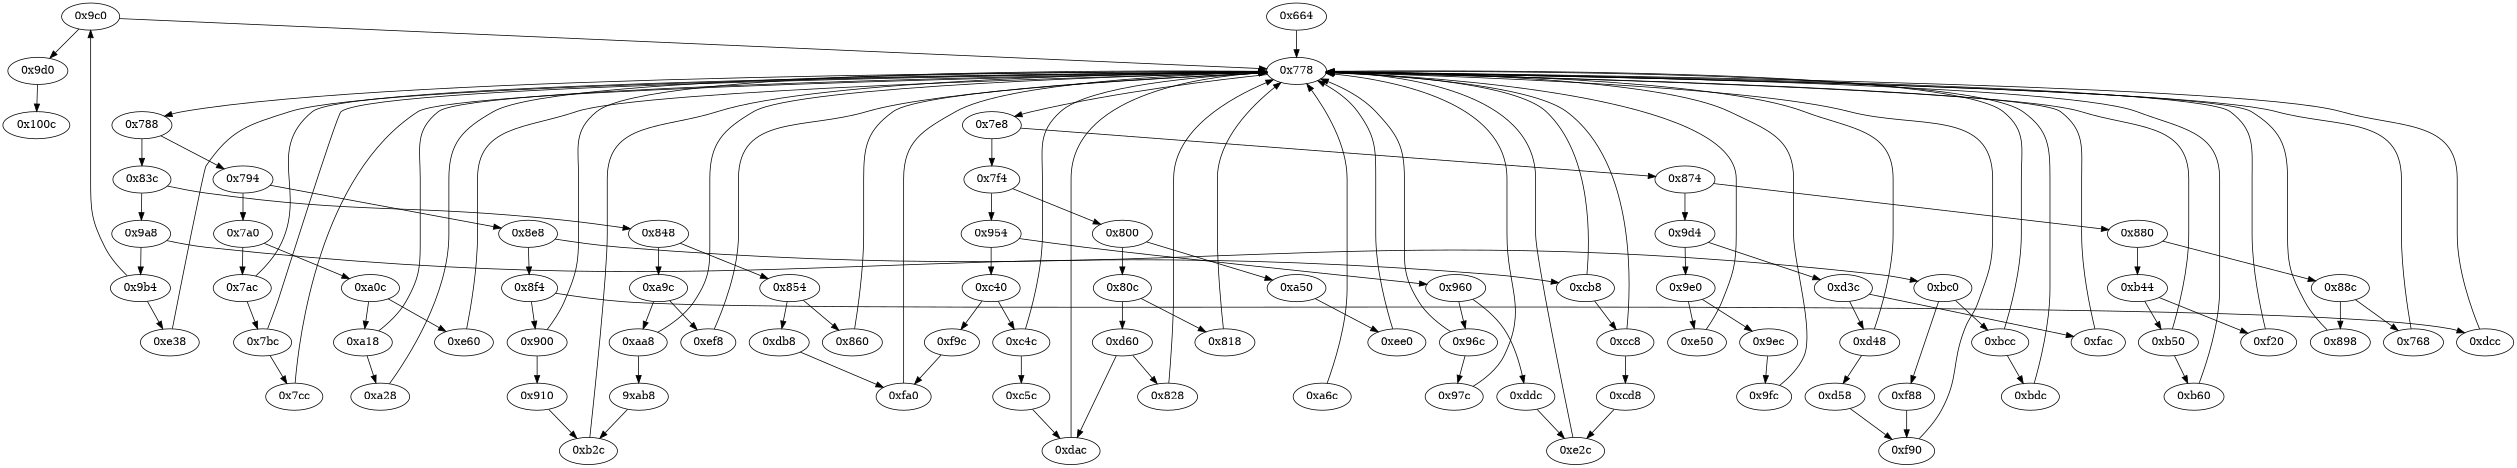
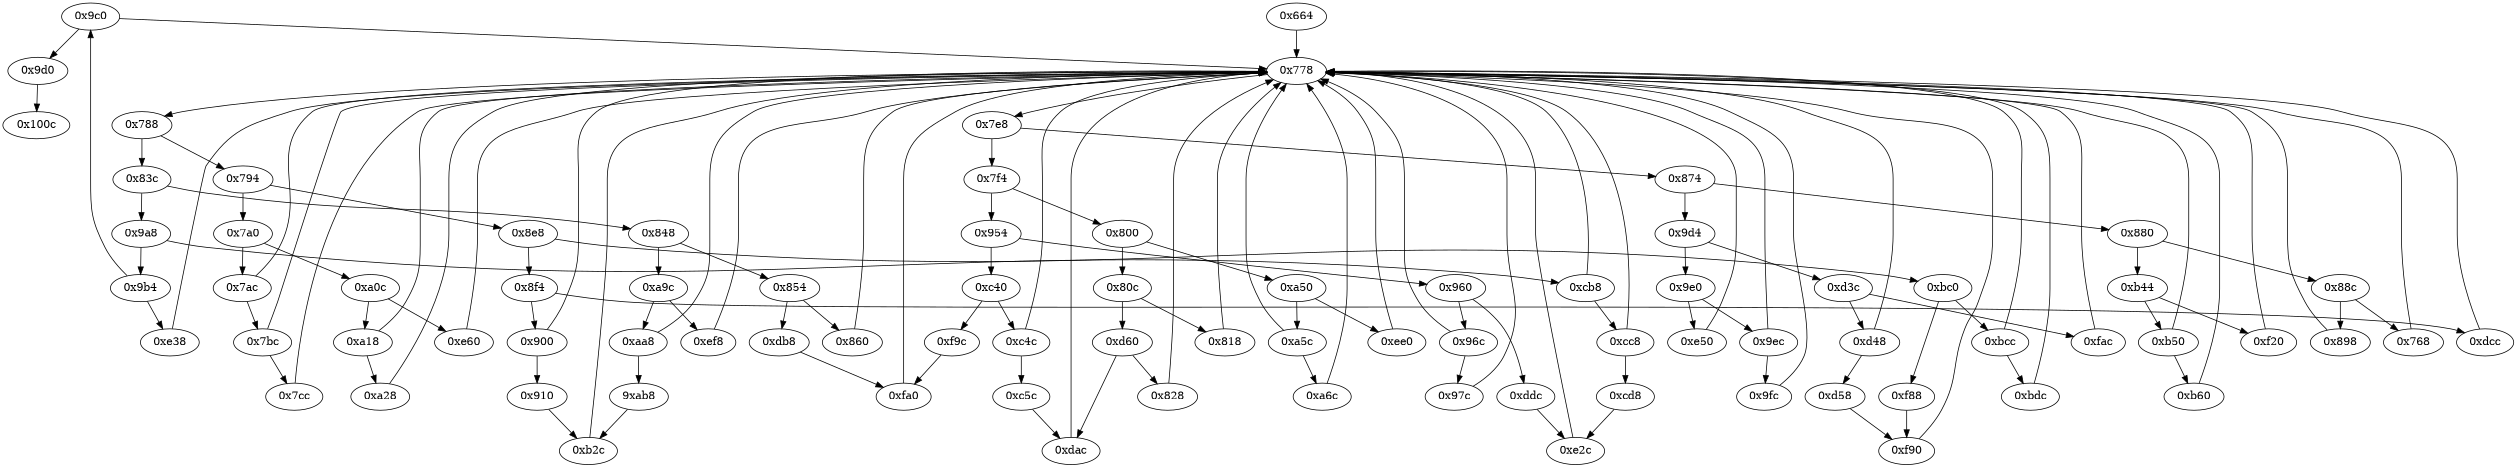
none -> (1642, 98)
none -> (1297, 342)
